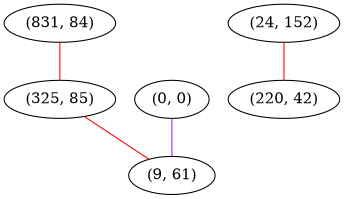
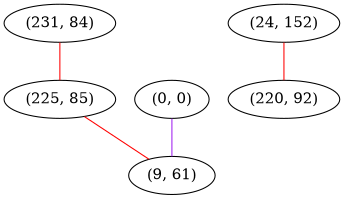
(60, 23) -> (60, 23)
(60, 99) -> (60, 99)
(284, 99) -> (284, 99)
